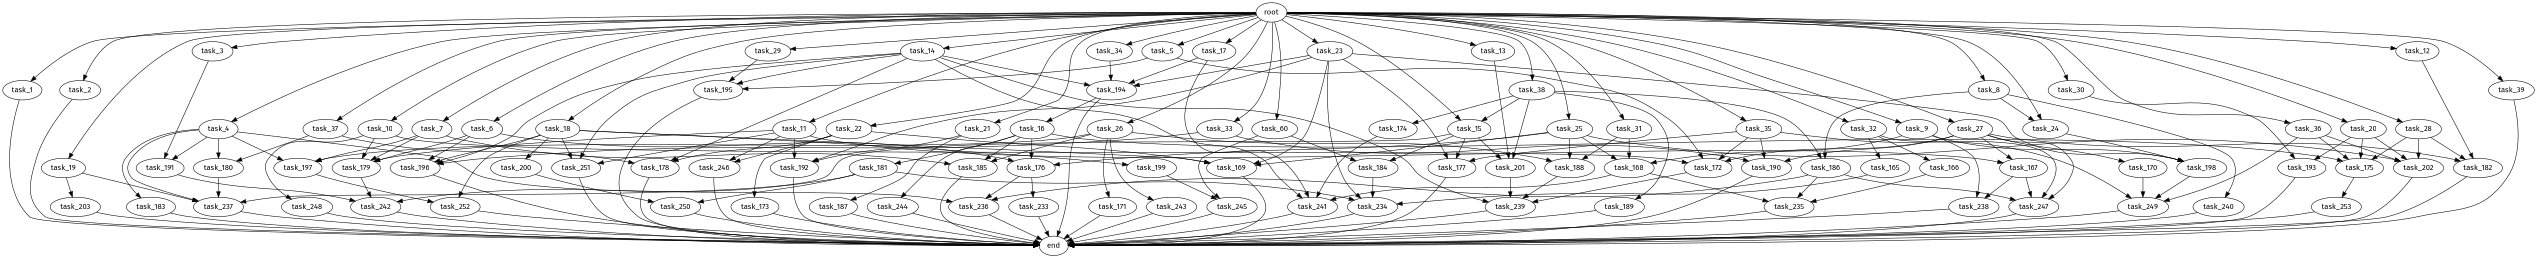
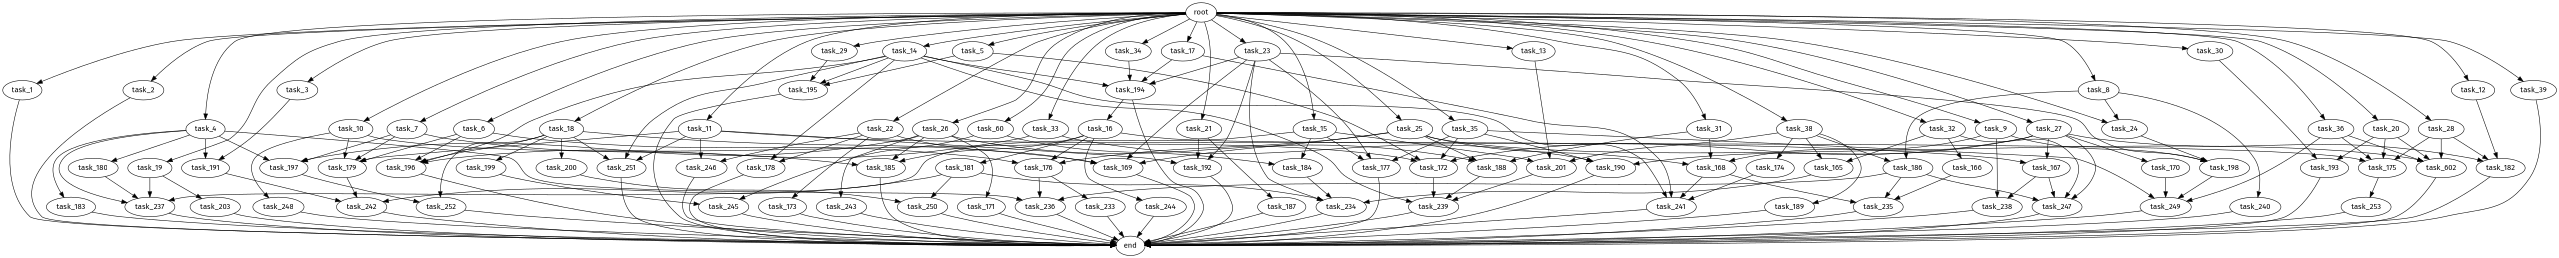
(1505, 107) -> (1812, 146)
(325, 129) -> none
(2418, 168) -> (2441, 168)
